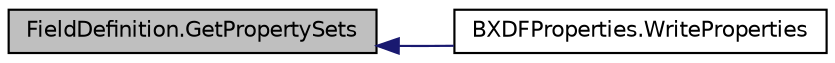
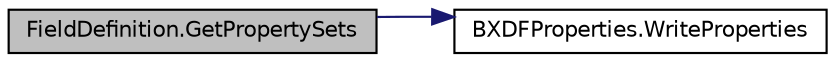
(427, 46) -> (404, 17)
